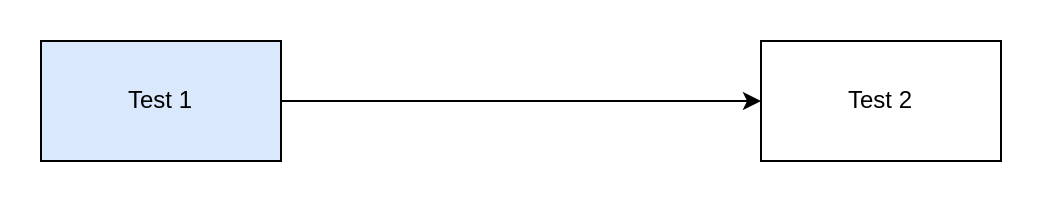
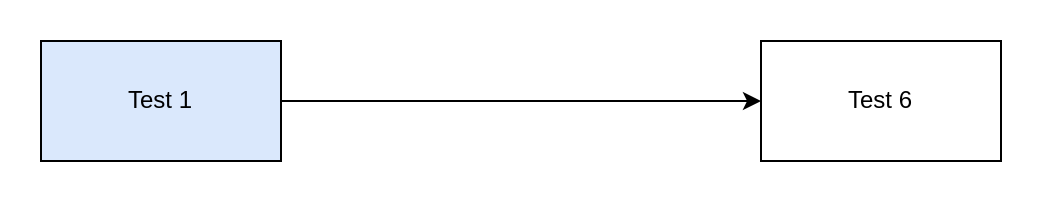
(881, 101) -> (881, 101)
